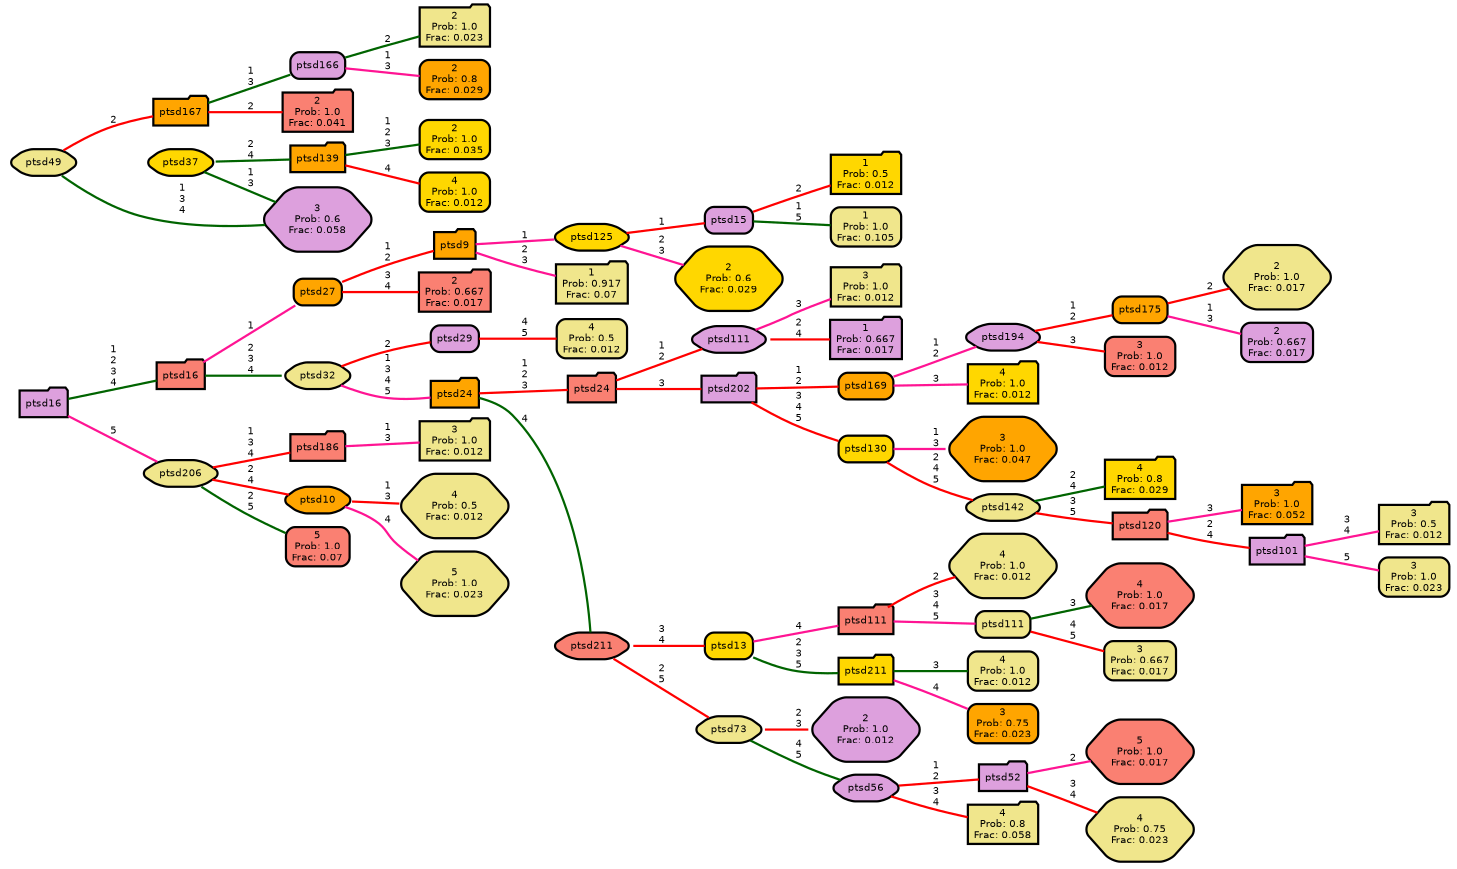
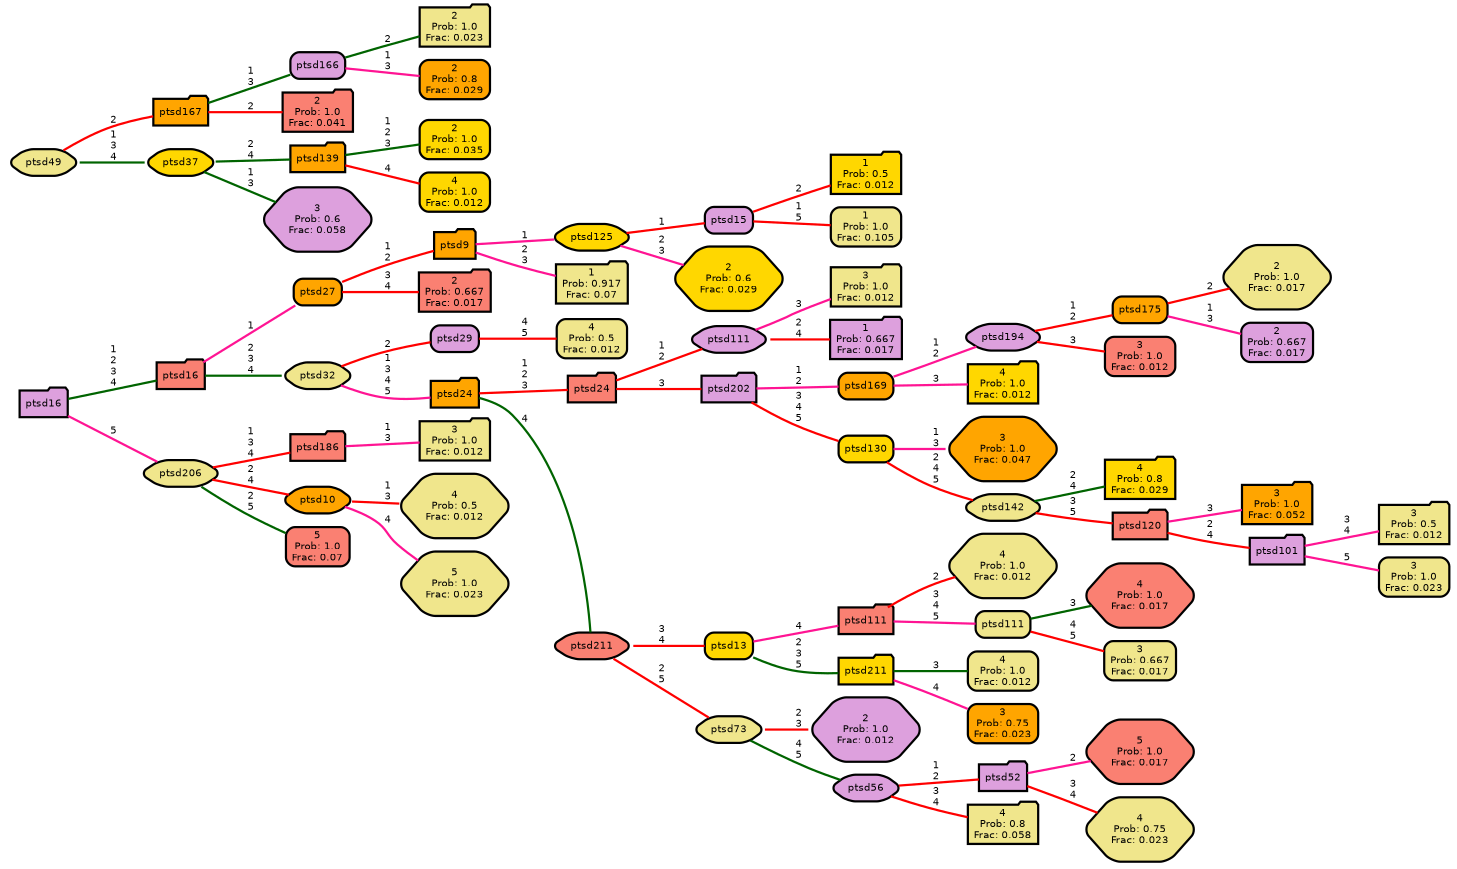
(158, 220) -> (112, 162)
(792, 223) -> (792, 223)
(797, 388) -> (797, 388)
